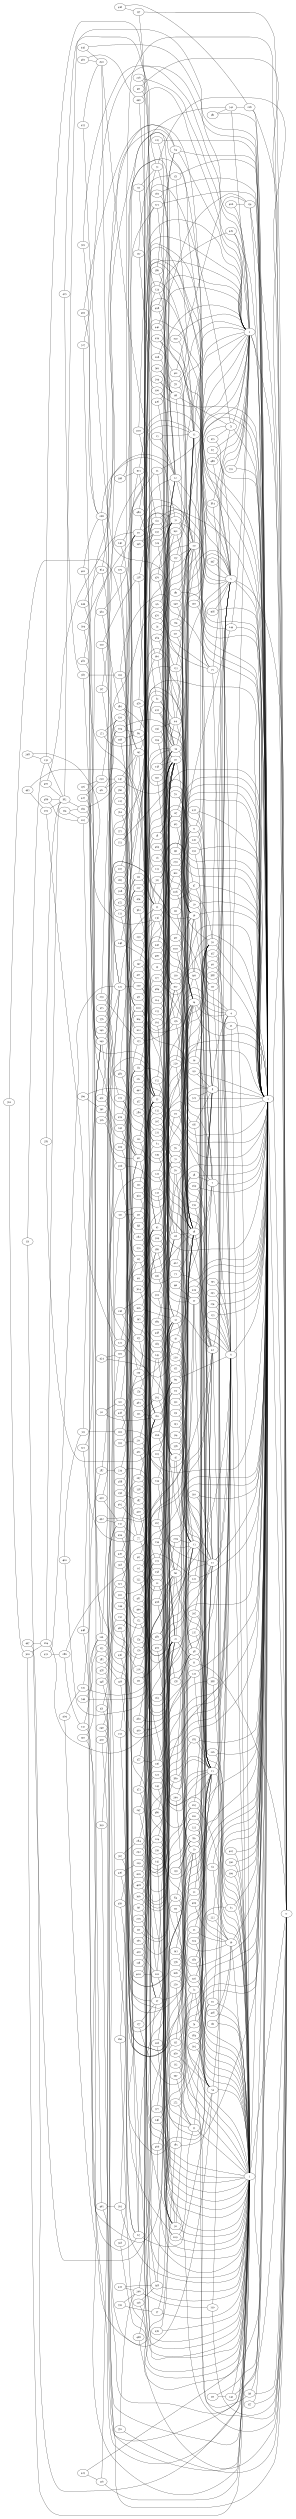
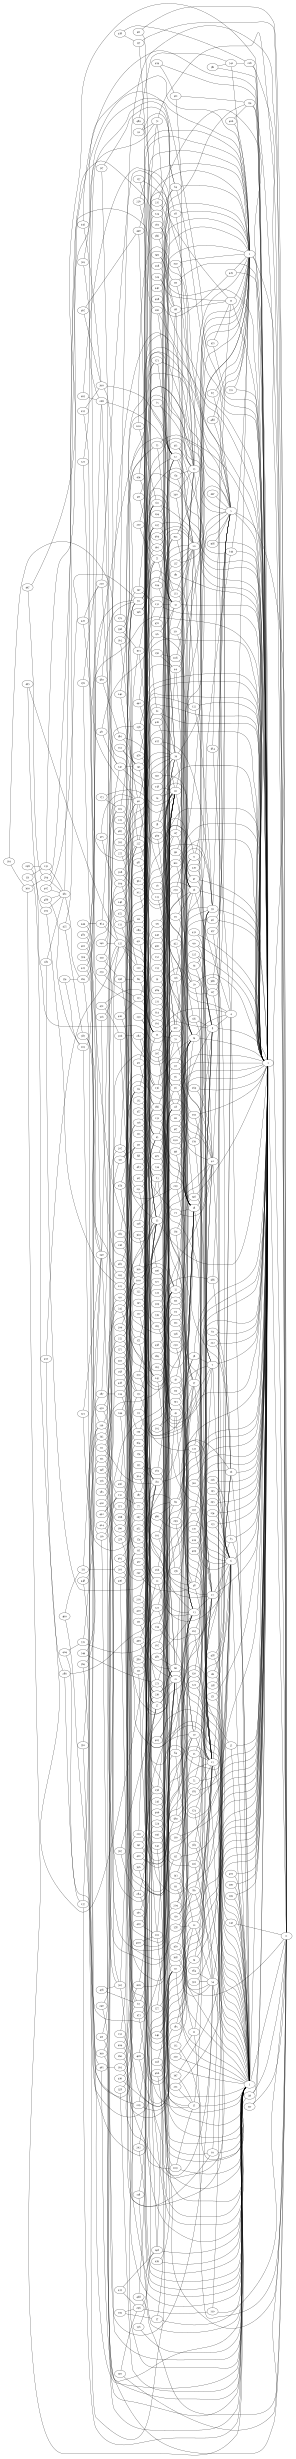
(139, 1079) -> none
